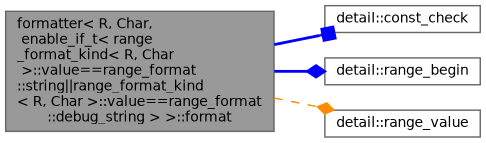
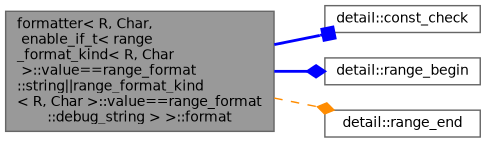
(403, 124) -> (403, 124)
